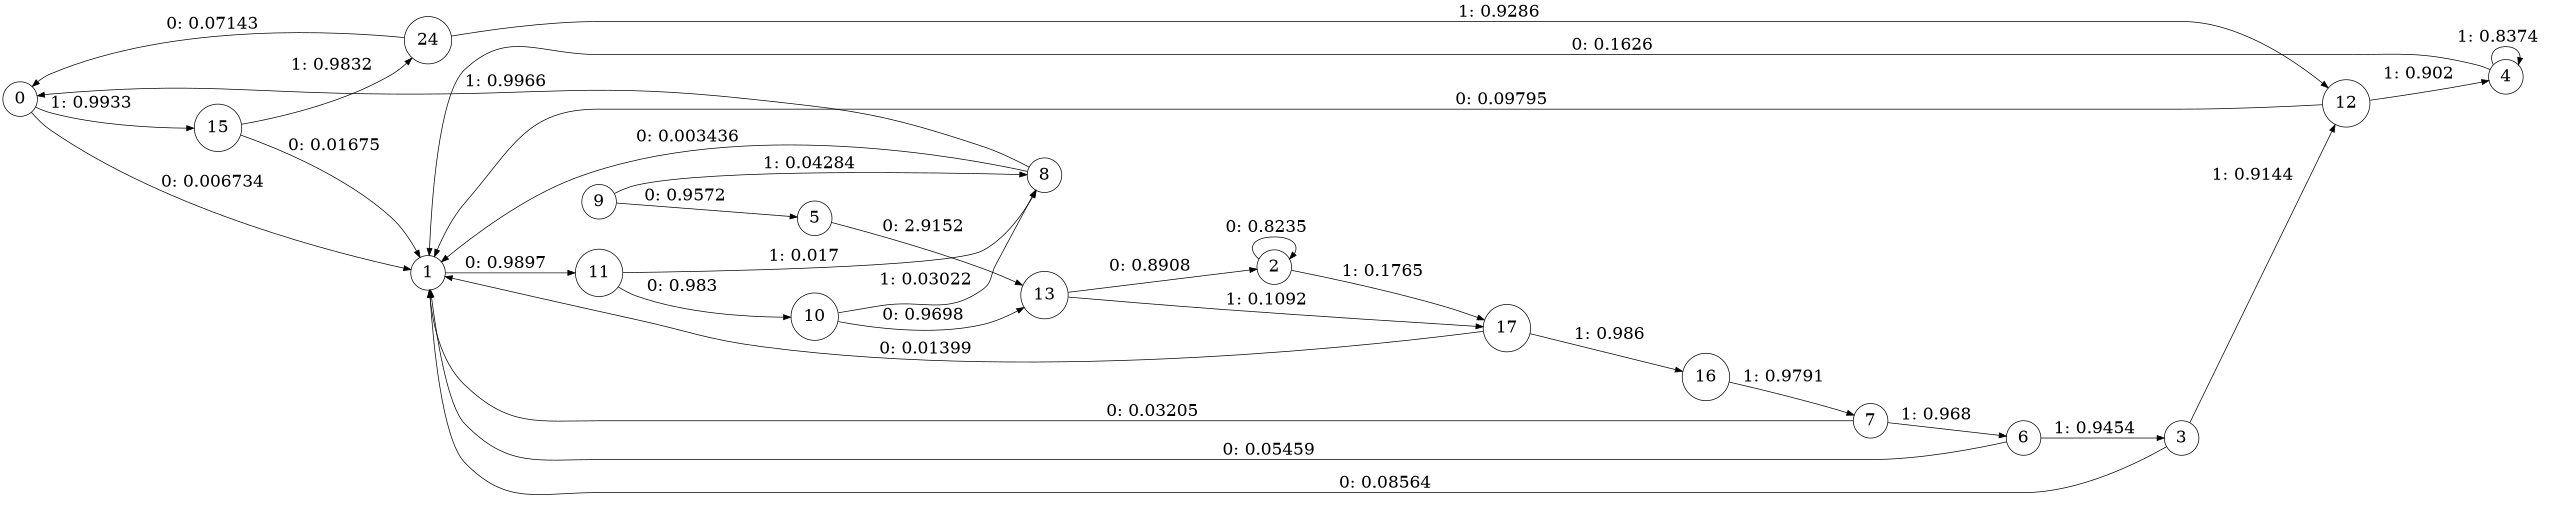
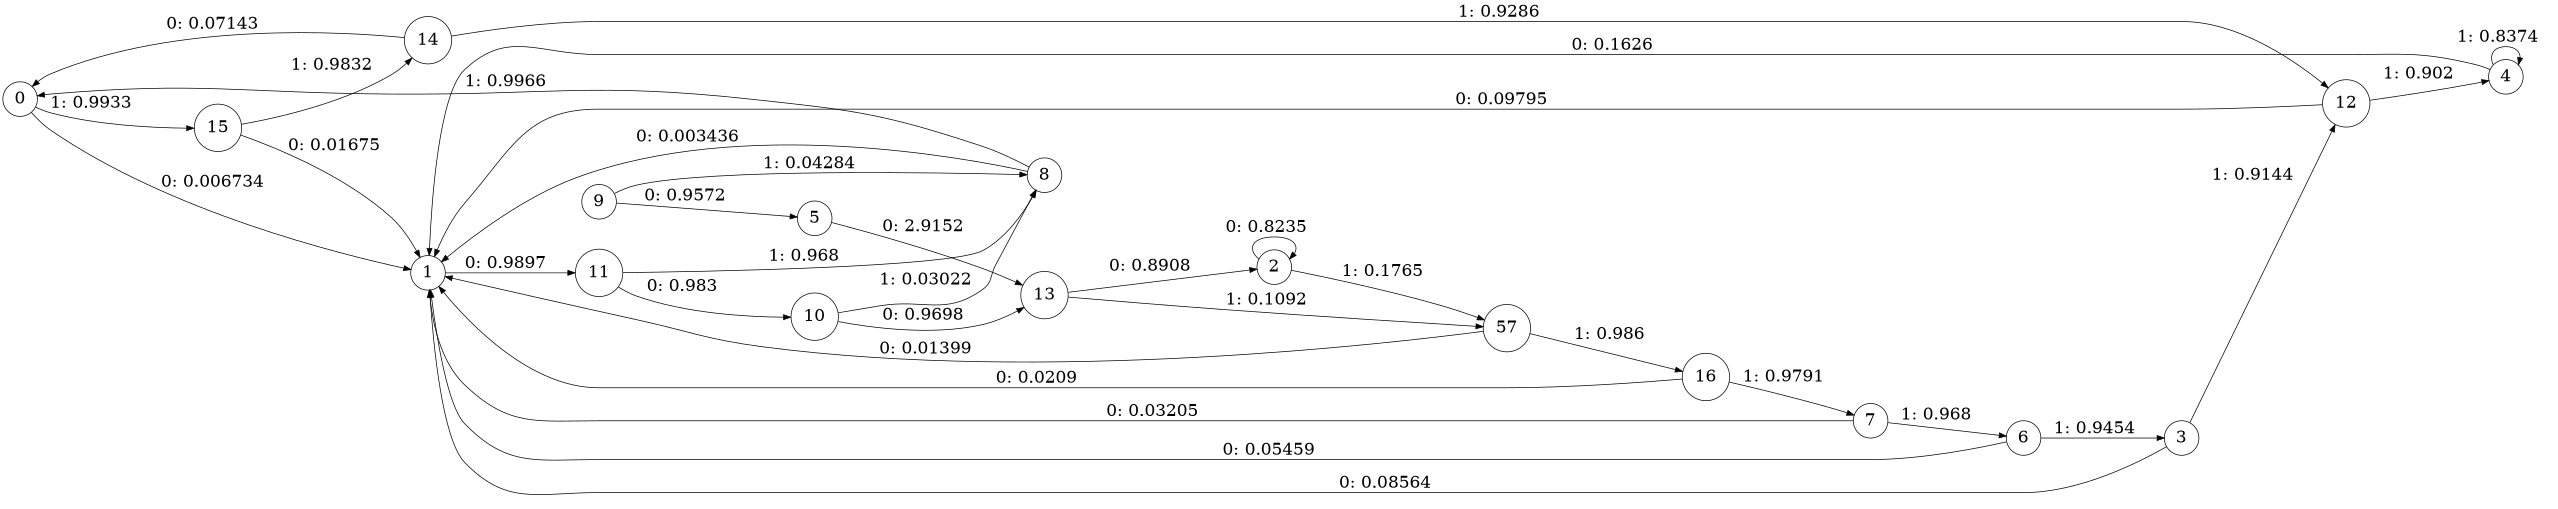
(428, 40) -> (428, 40)
(815, 256) -> (815, 256)
(1507, 328) -> (1507, 328)
none -> (1047, 388)
